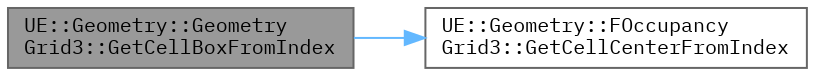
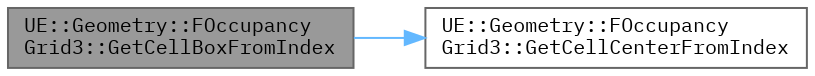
(181, 38) -> (181, 38)
